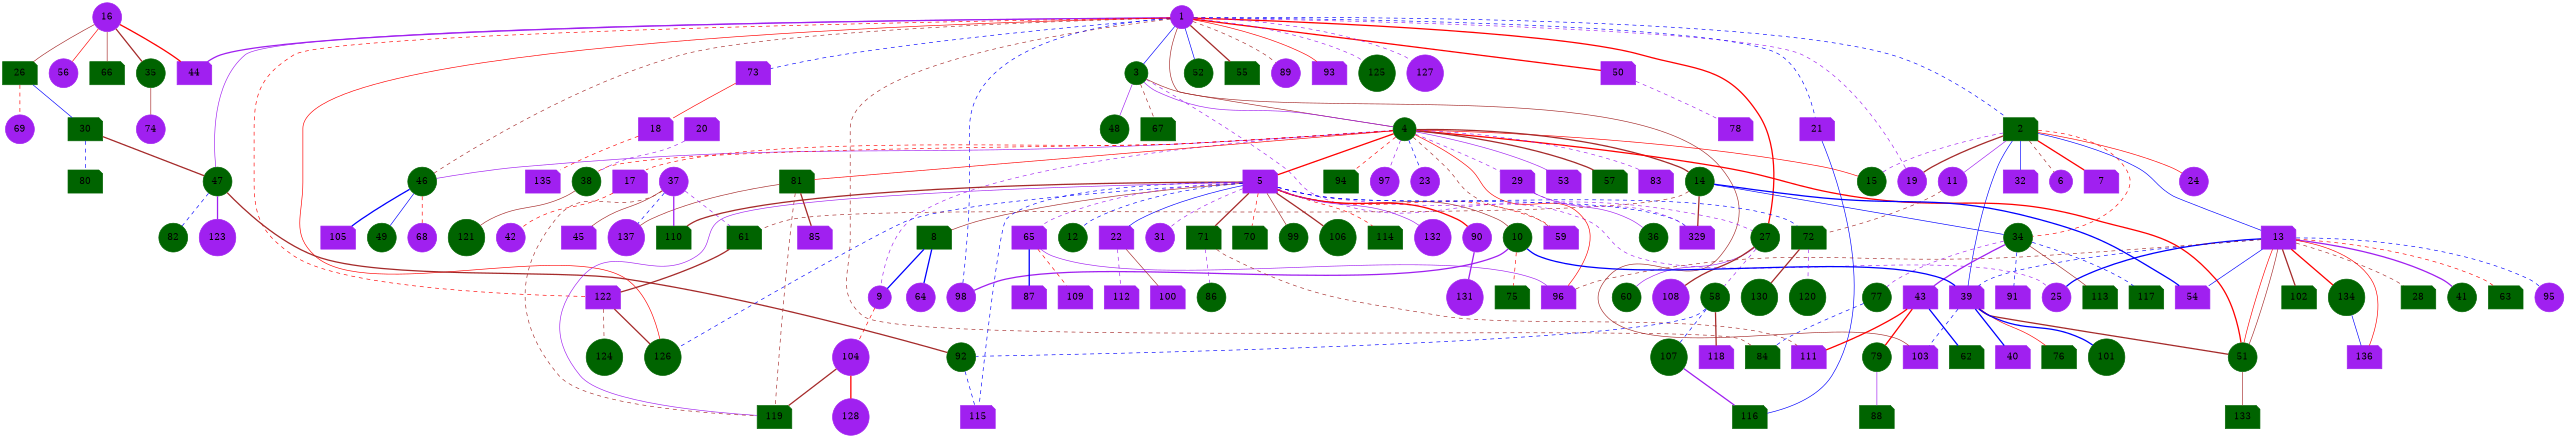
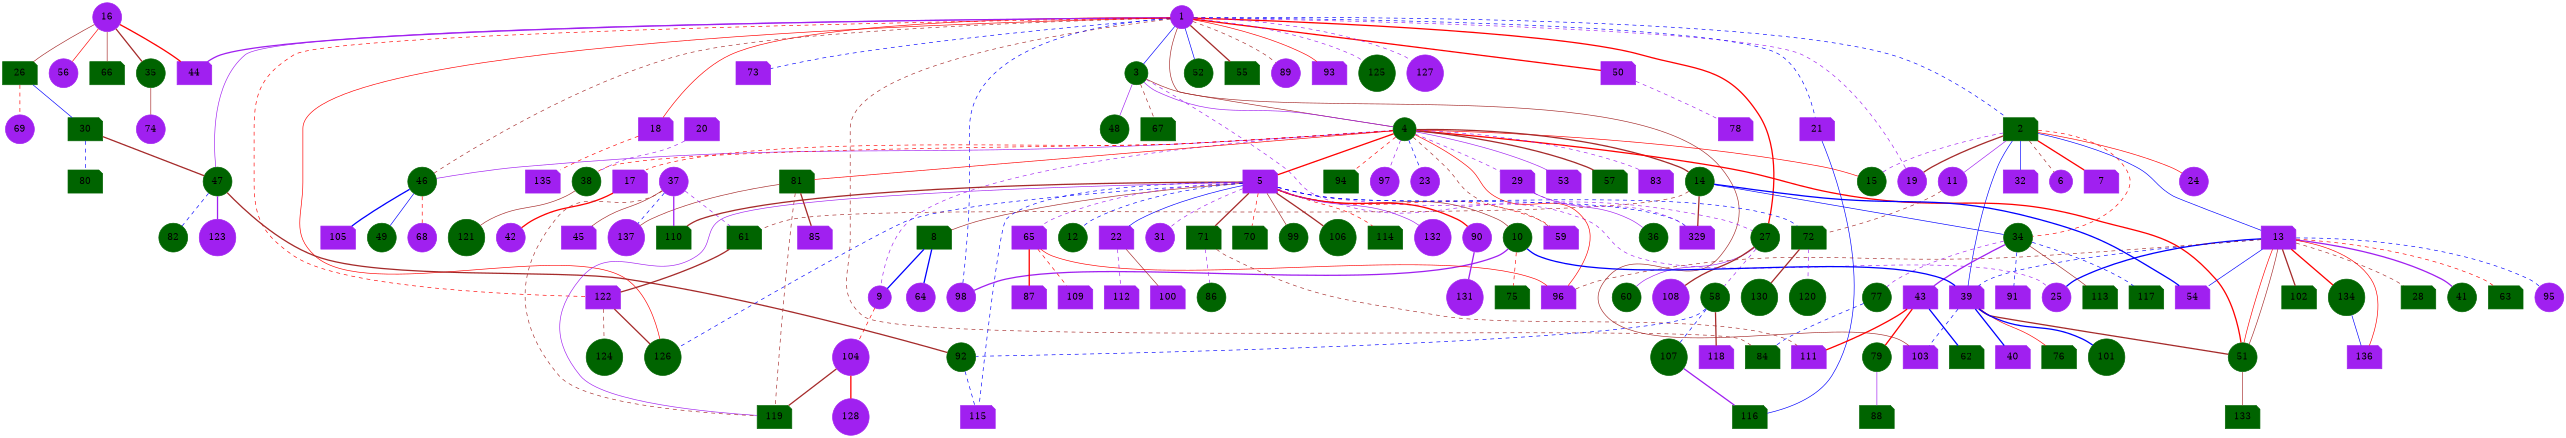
(704, 100) -> (902, 26)
(559, 210) -> (559, 210)
(1294, 267) -> (1294, 267)
(1029, 268) -> (1029, 268)
